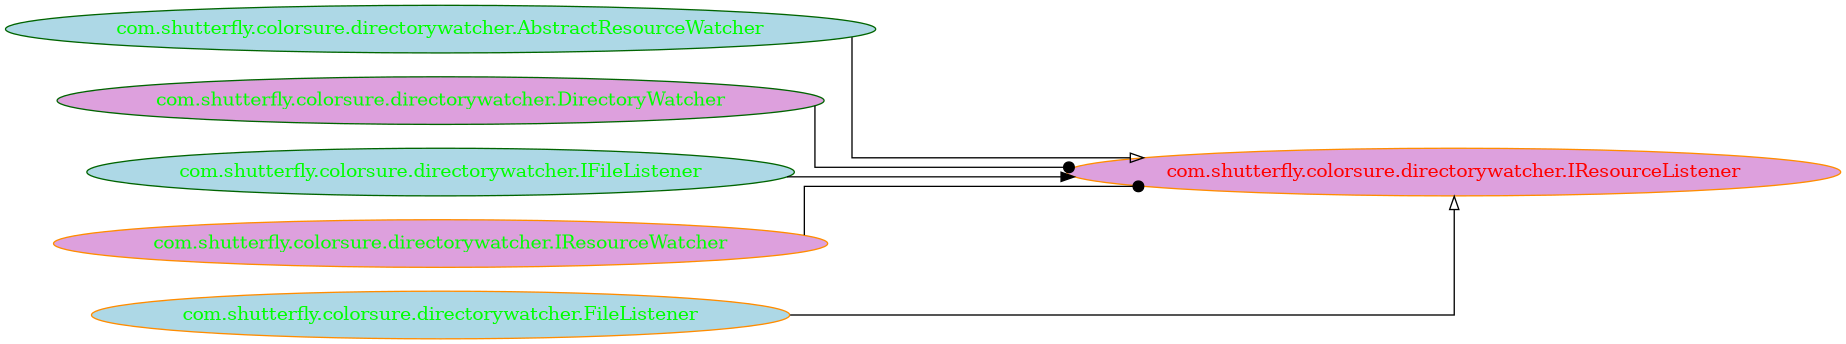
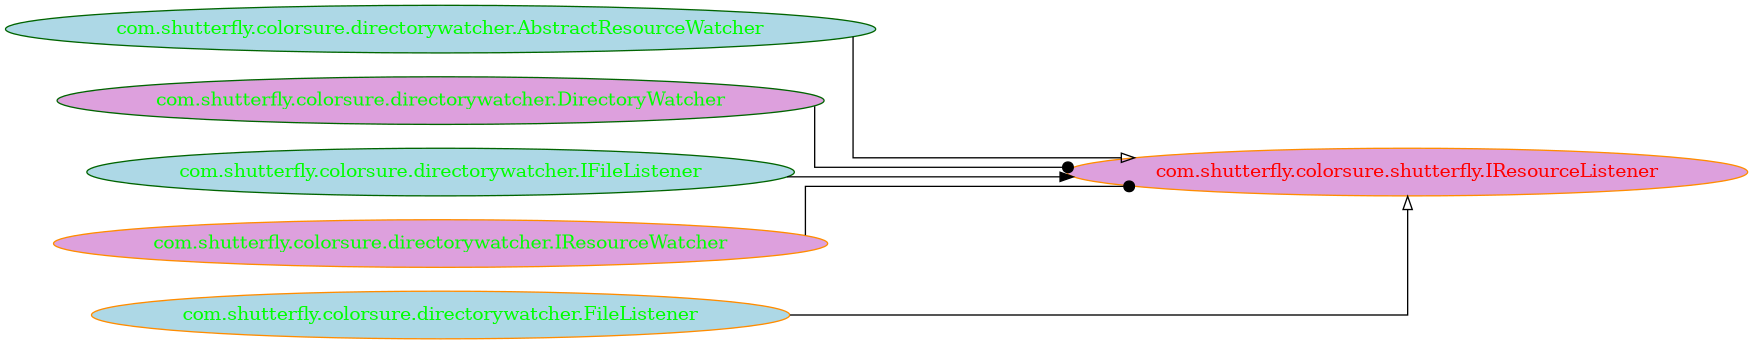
(1454, 172) -> (1407, 172)
